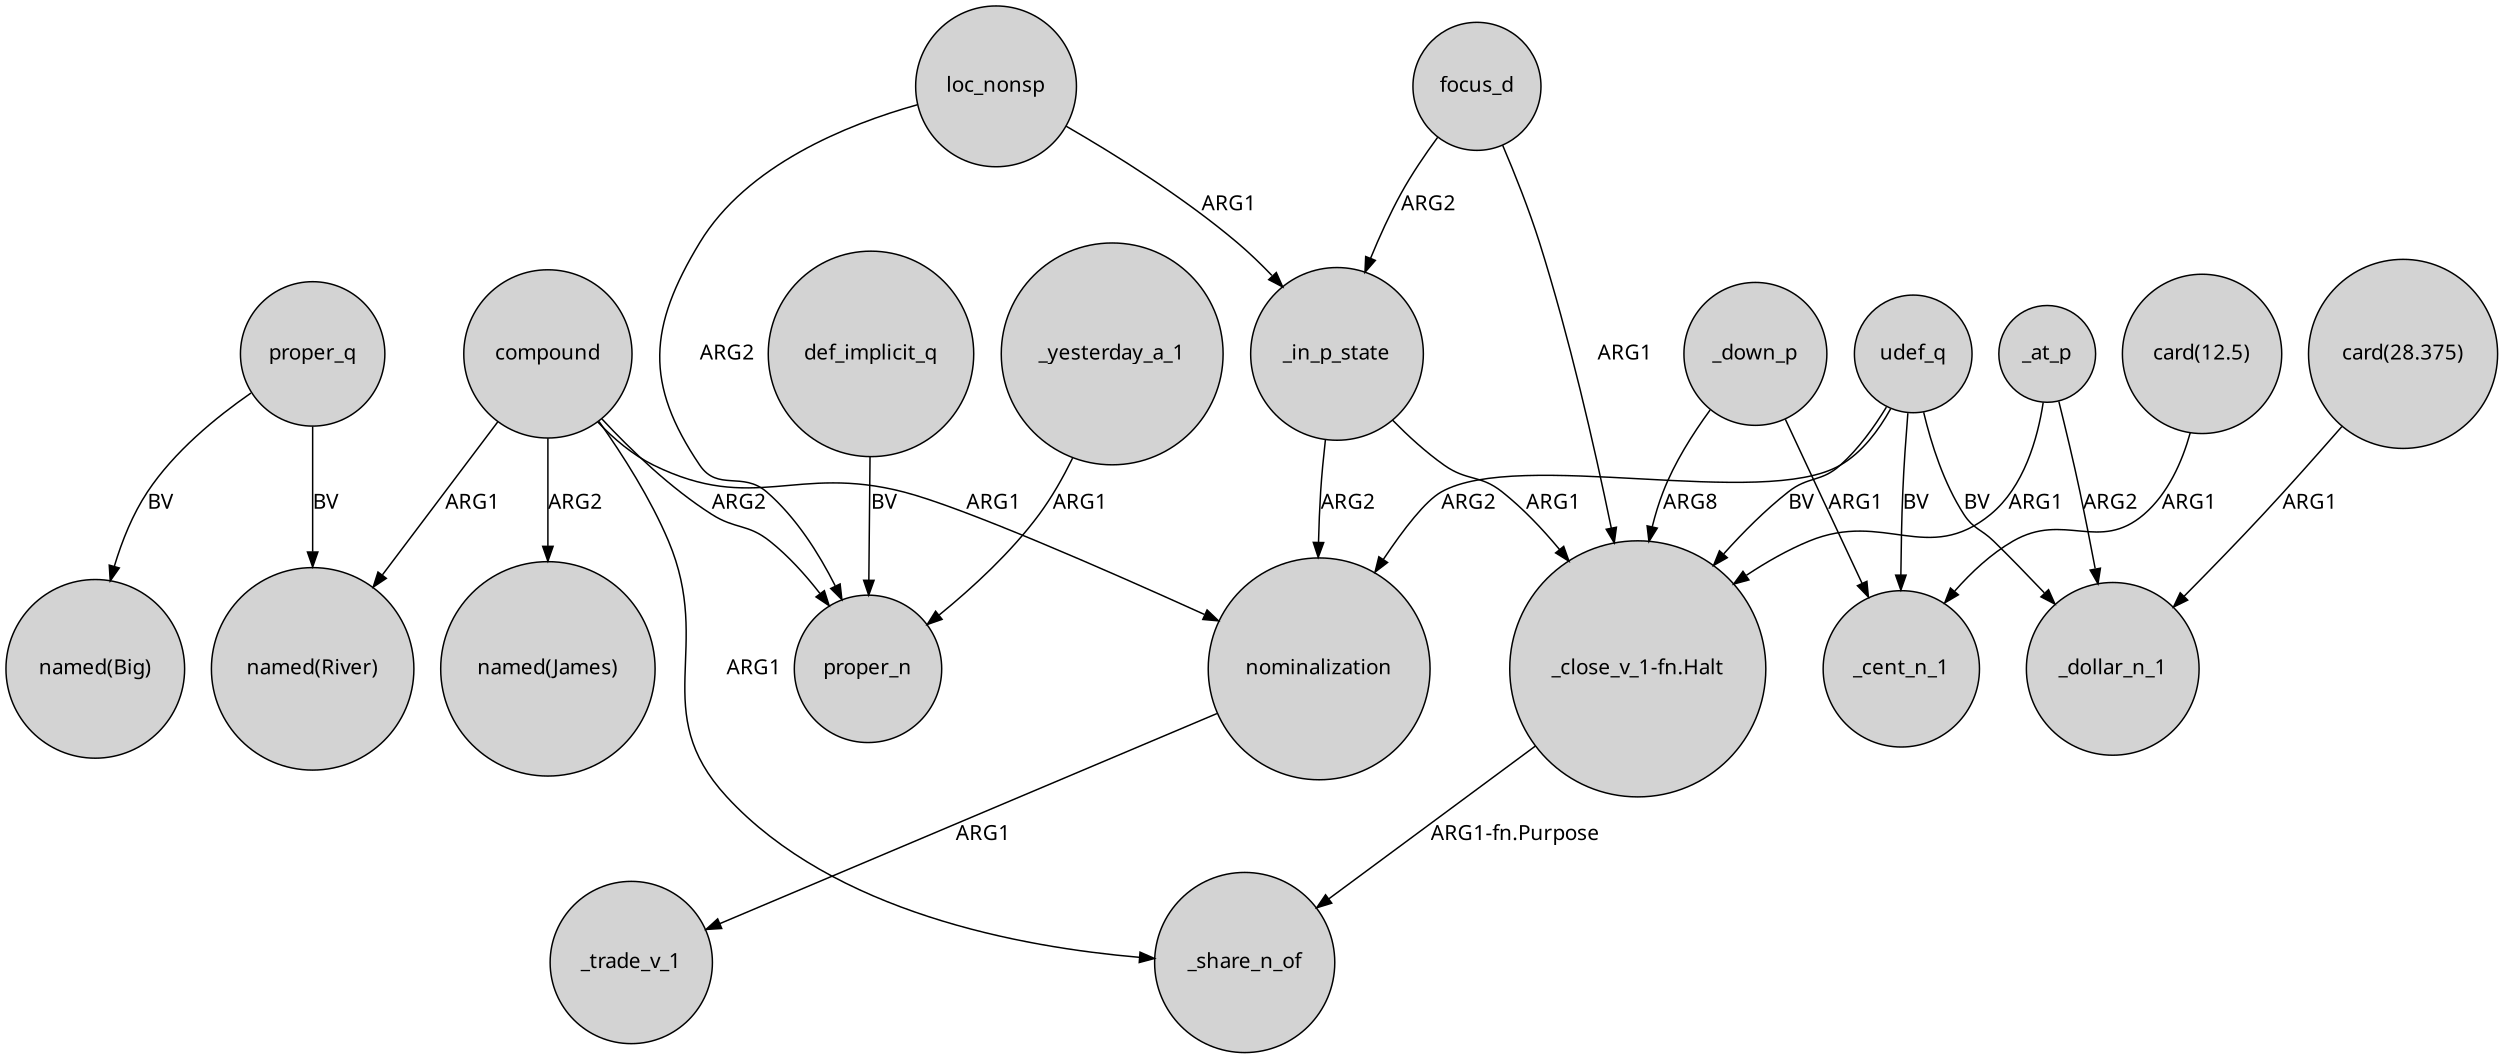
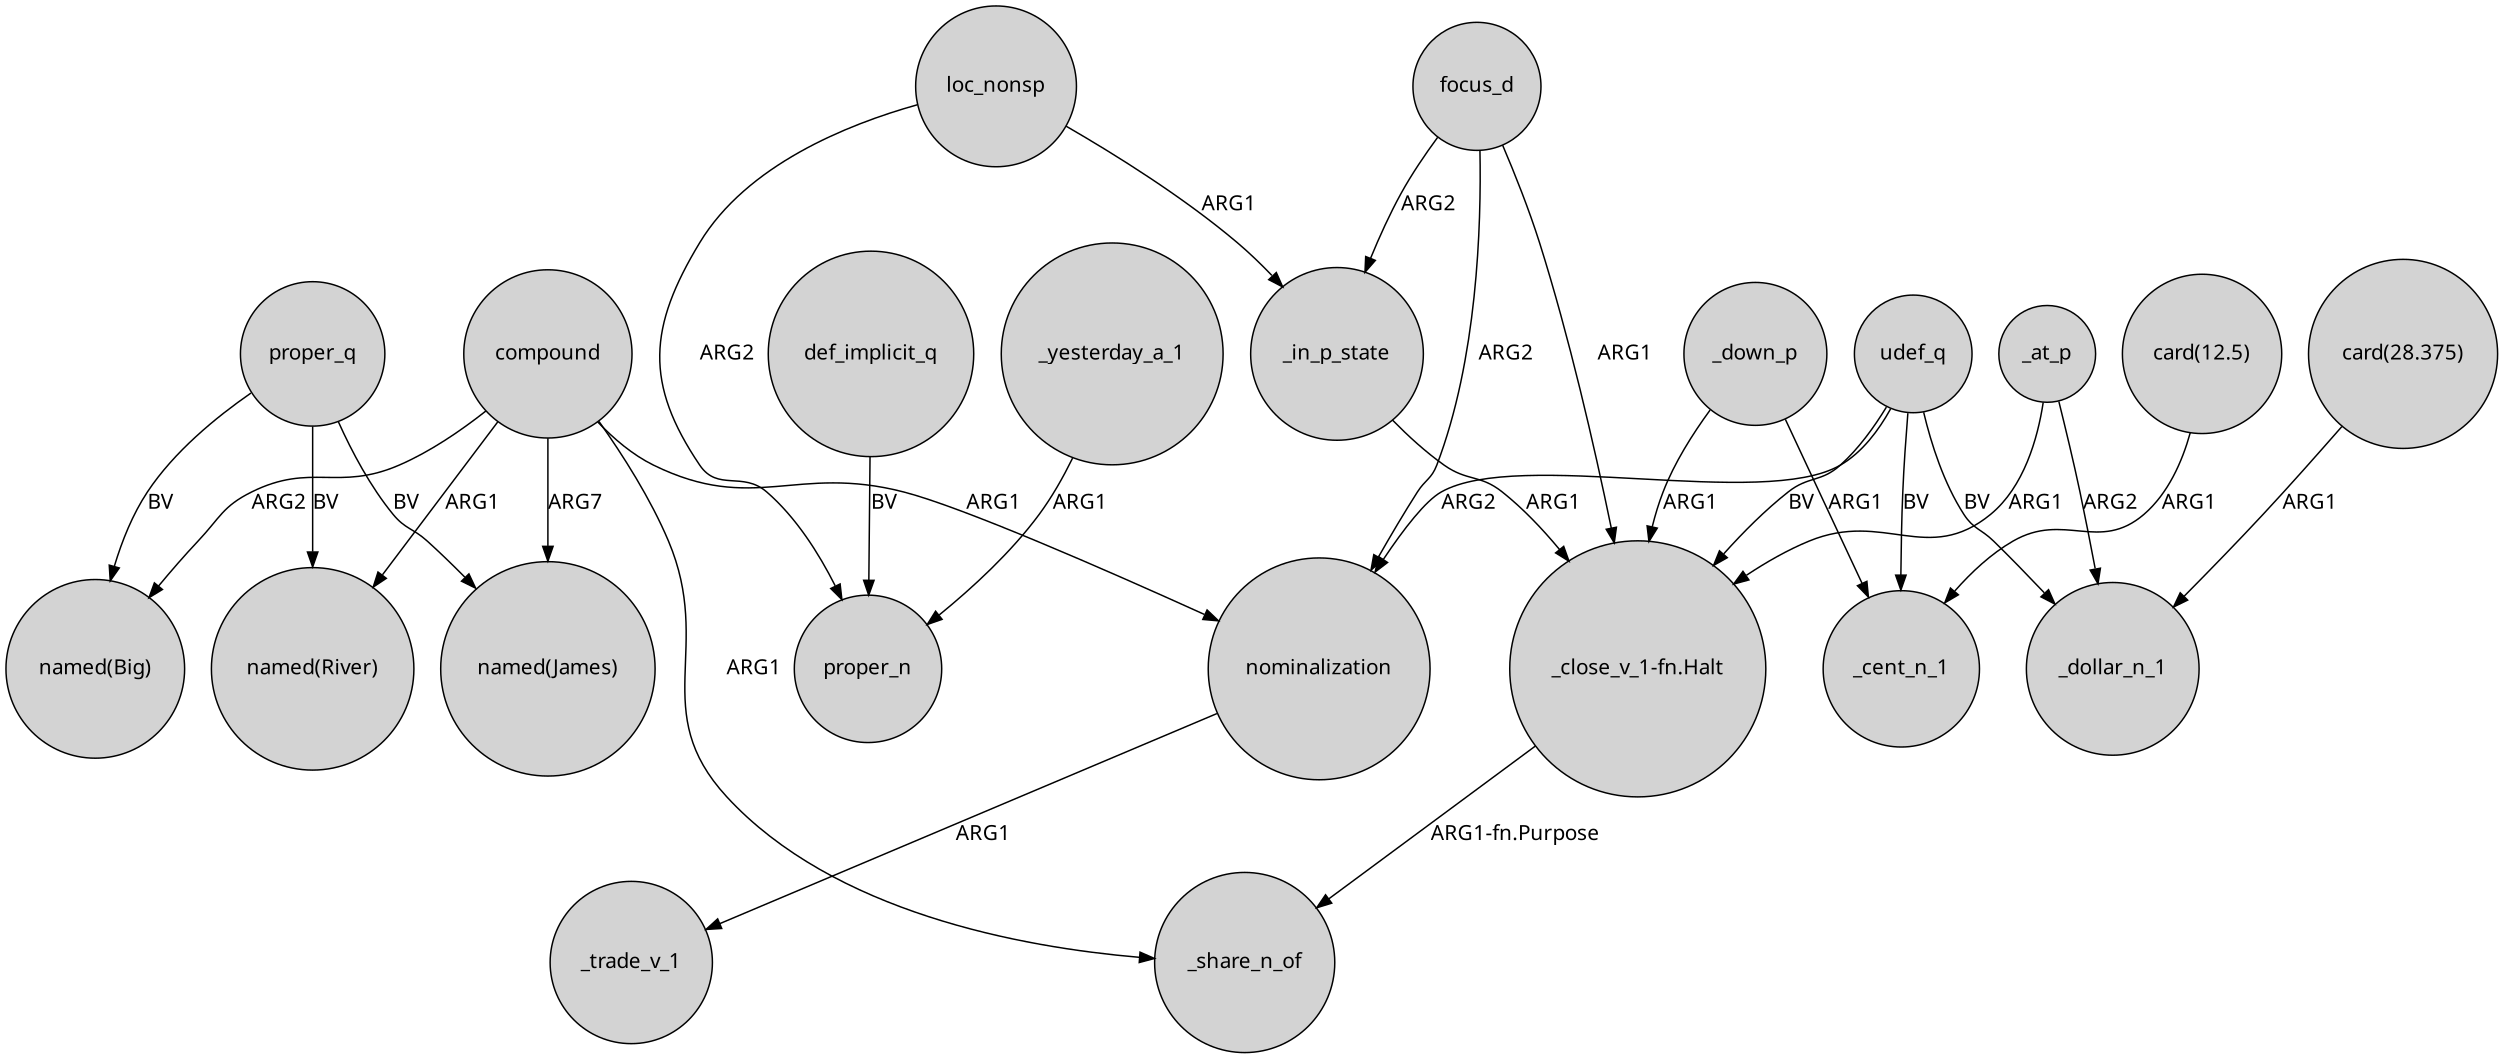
(1321, 491) -> (1464, 364)
(575, 503) -> (575, 503)
(1691, 503) -> (1691, 503)
none -> (389, 510)
(708, 512) -> (300, 478)
